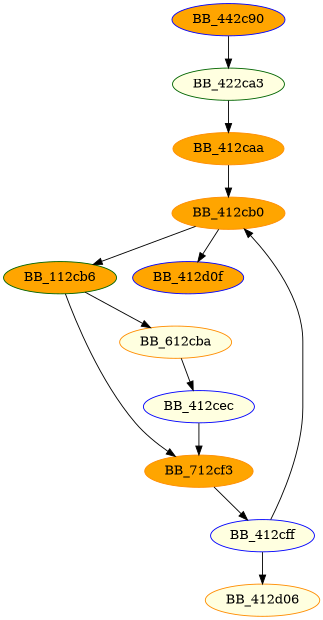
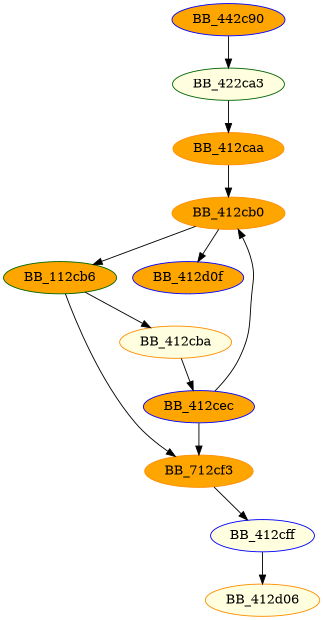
(176, 342) -> (176, 342)
(303, 373) -> (250, 318)
(199, 407) -> (199, 407)
